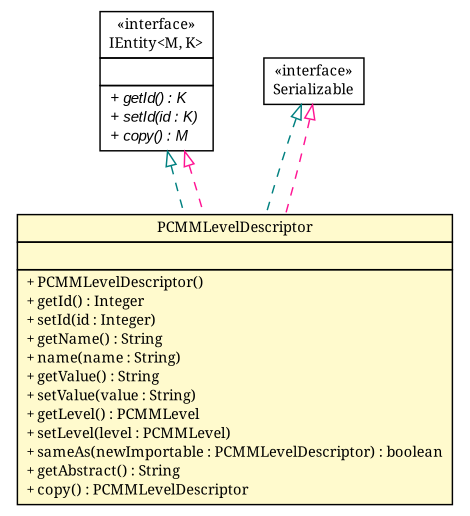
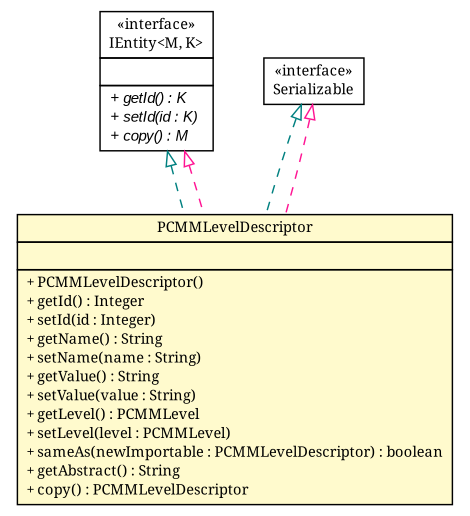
(104, 358) -> (115, 358)
